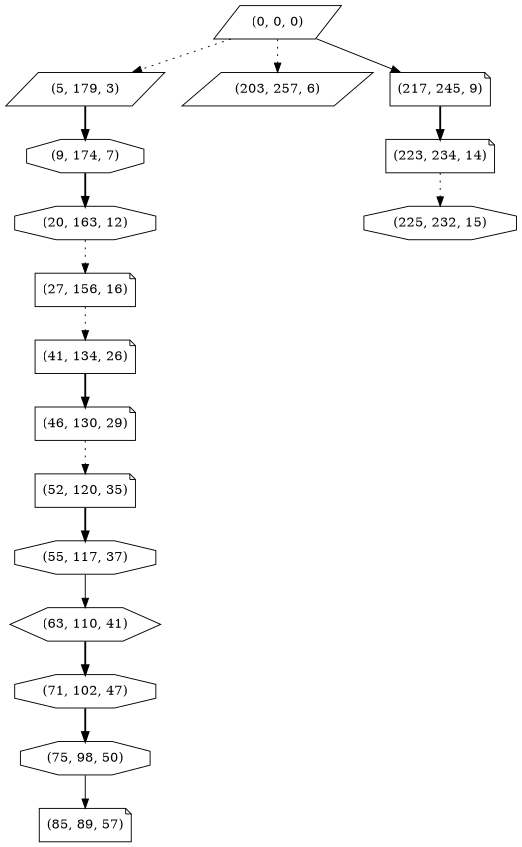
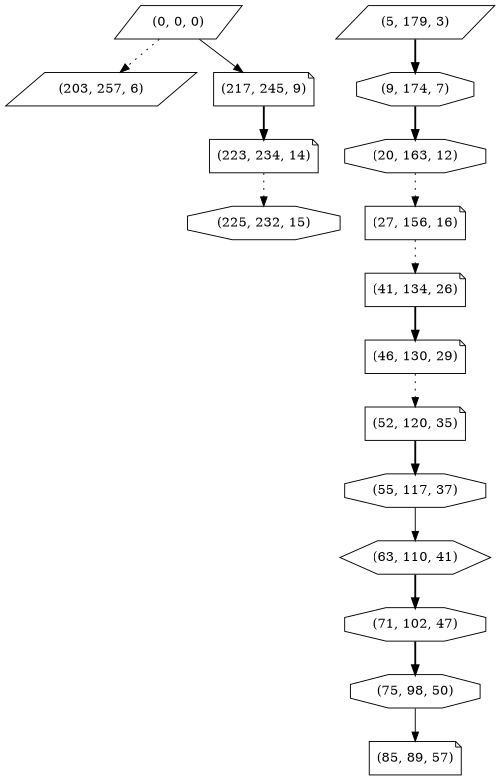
(186, 54) -> none
